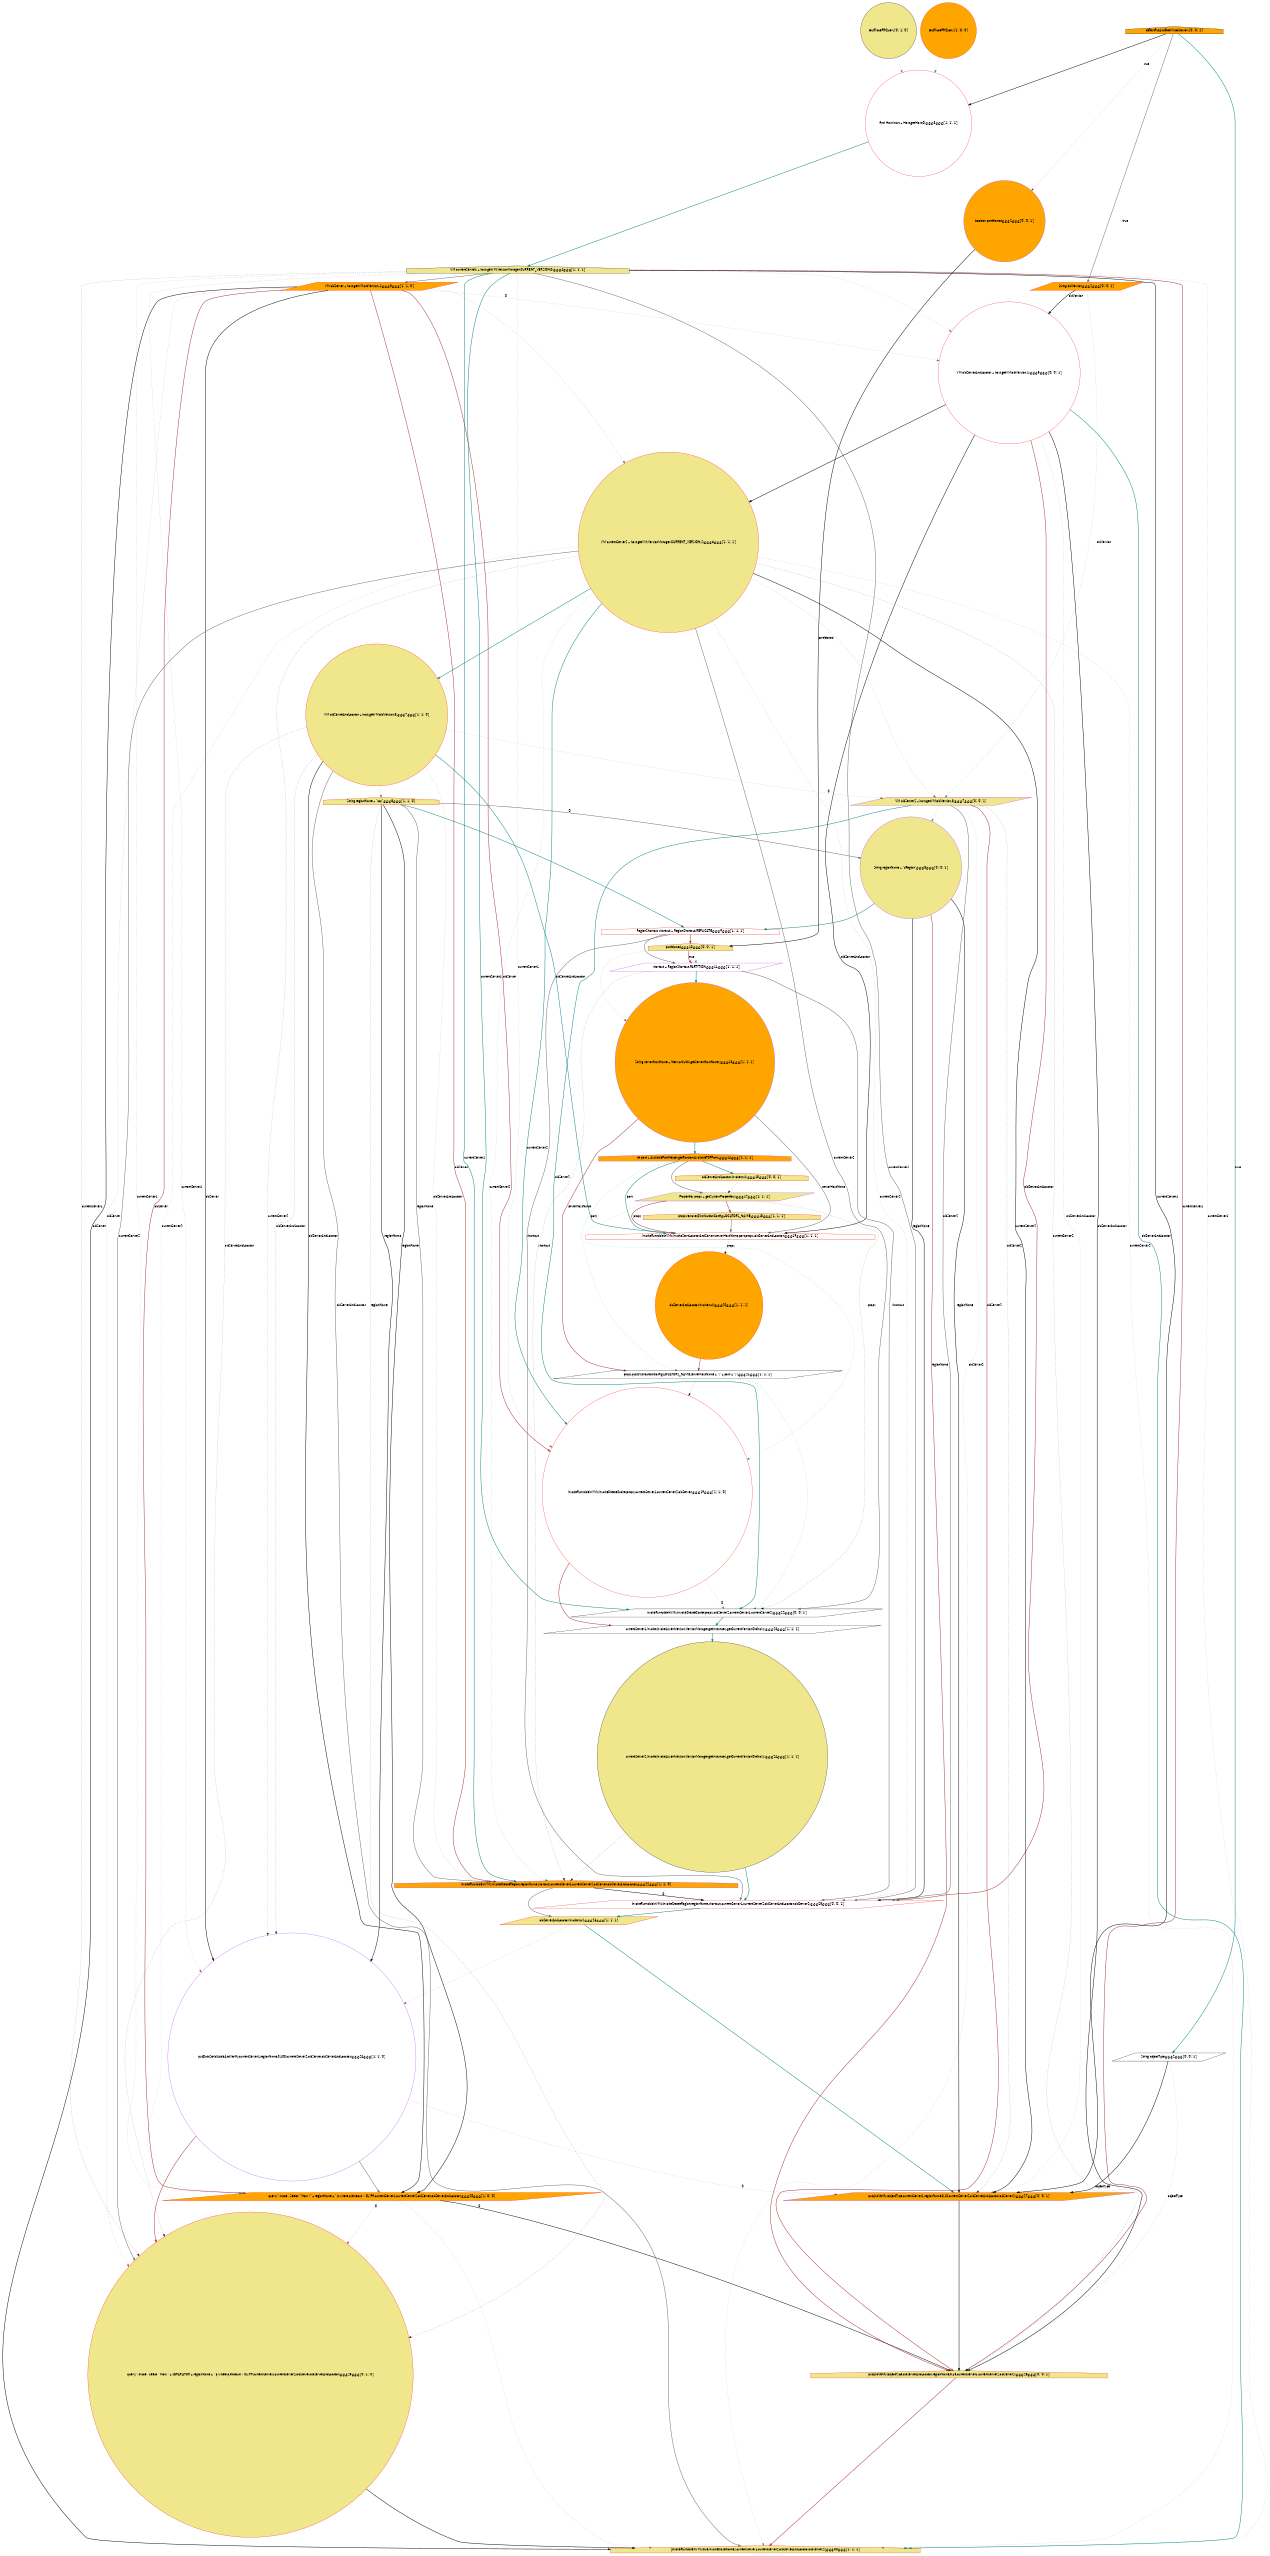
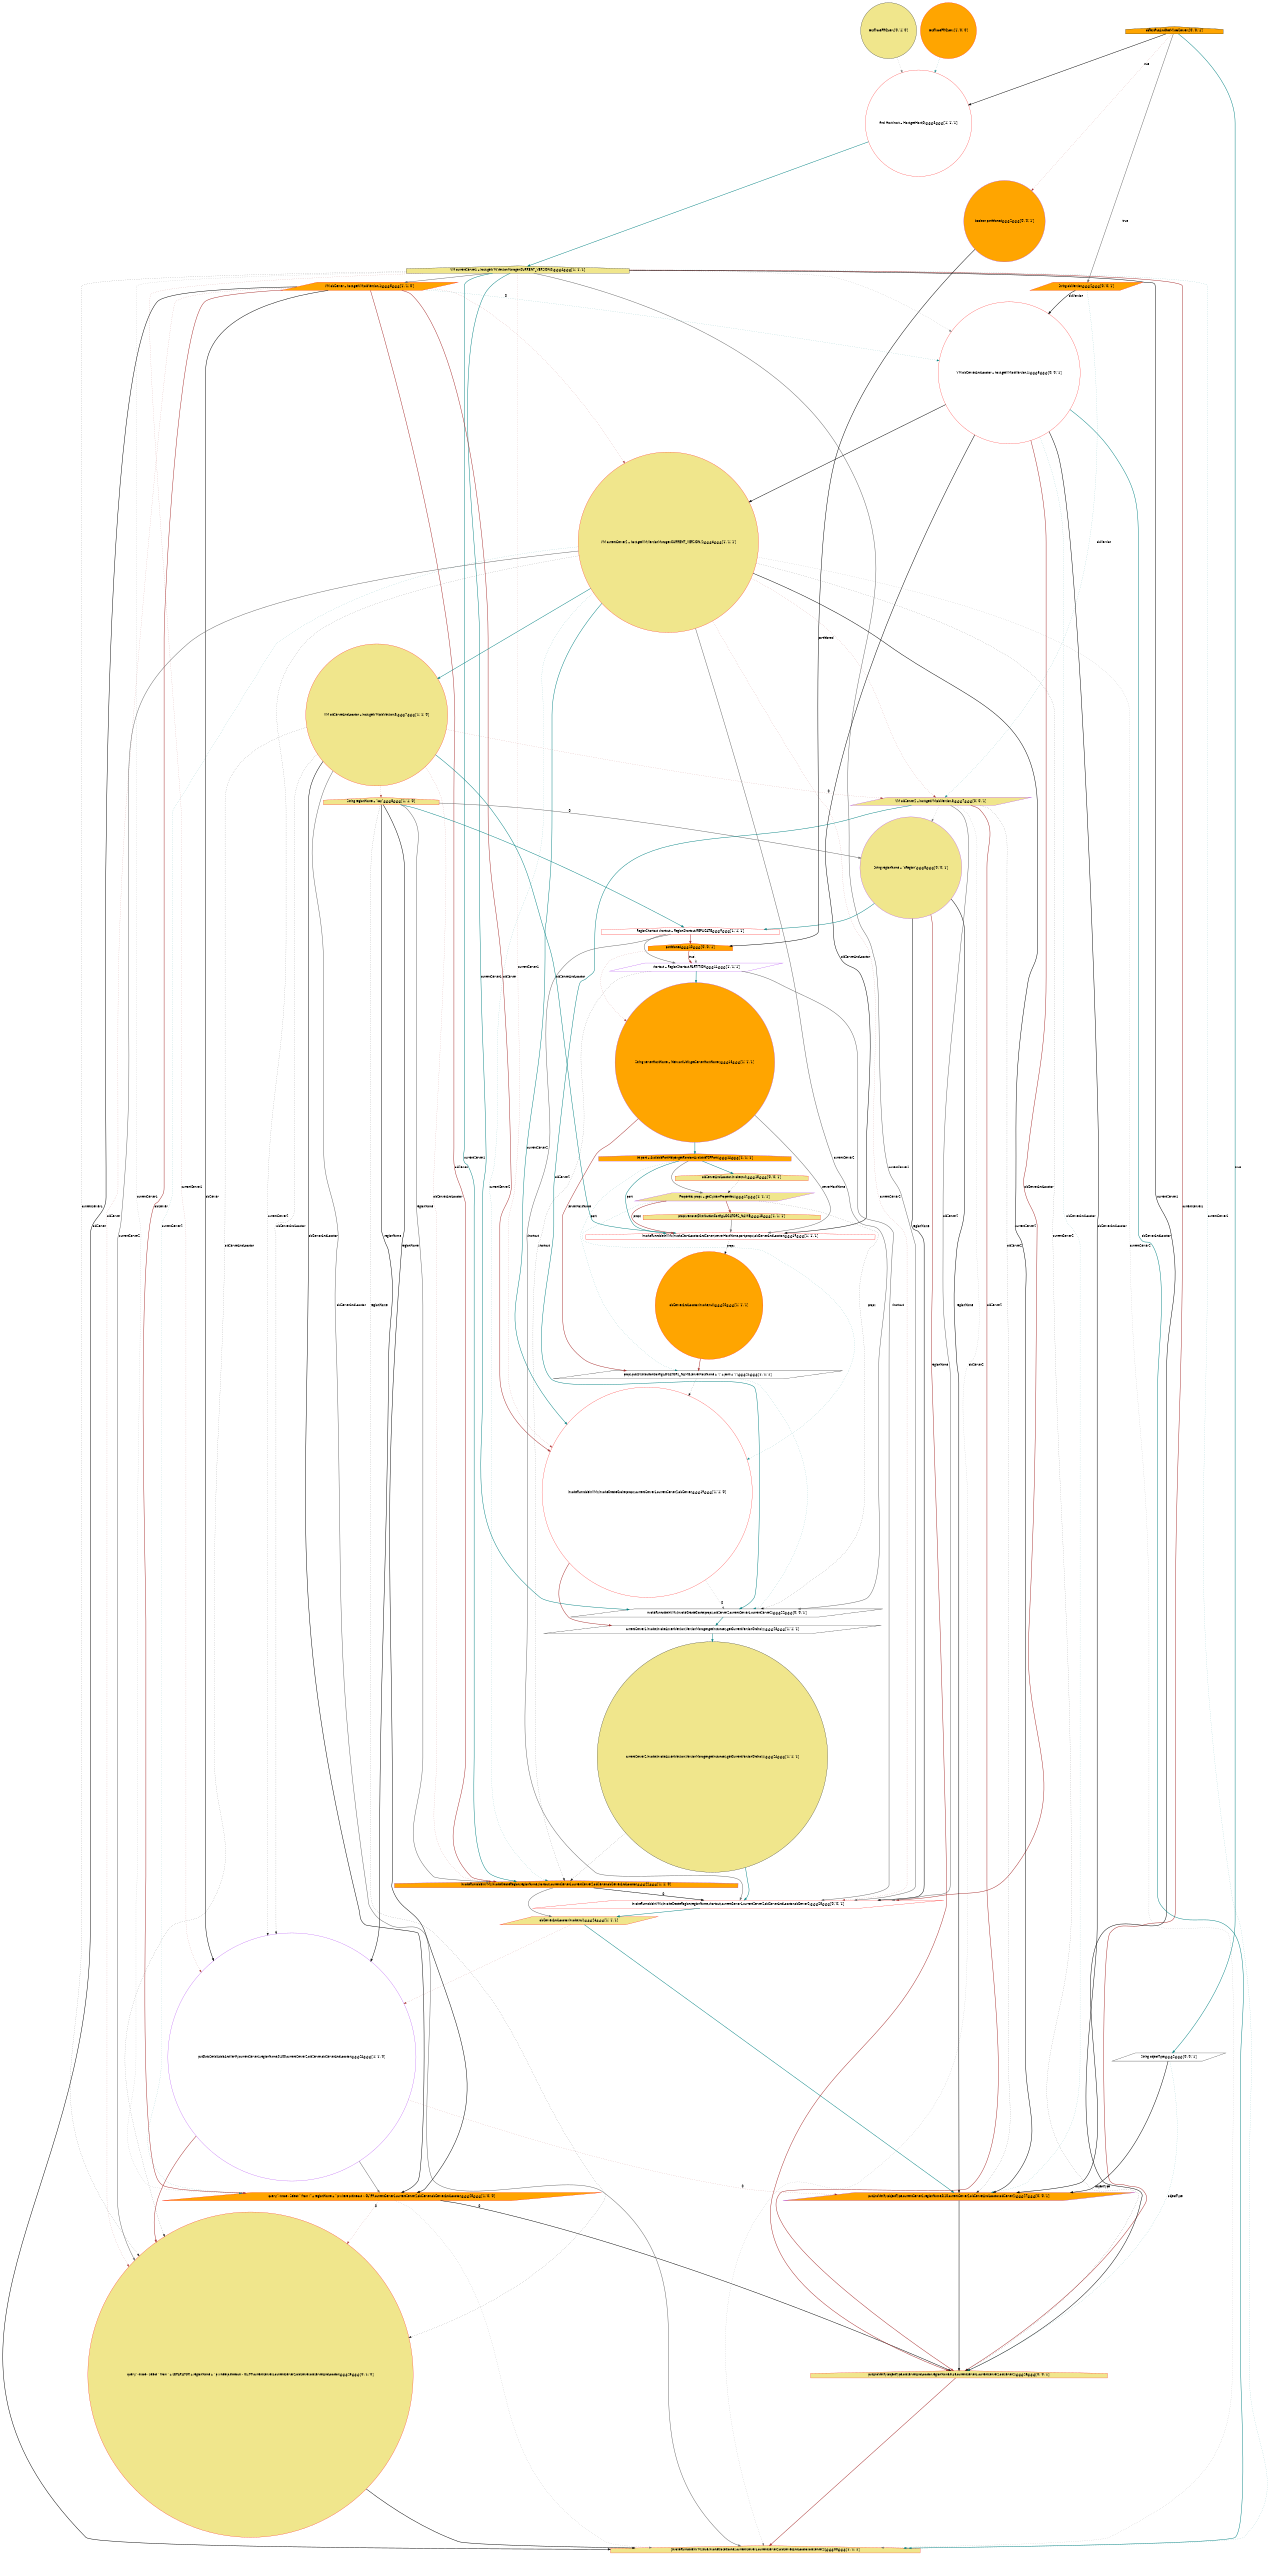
(690, 948) -> (690, 948)
